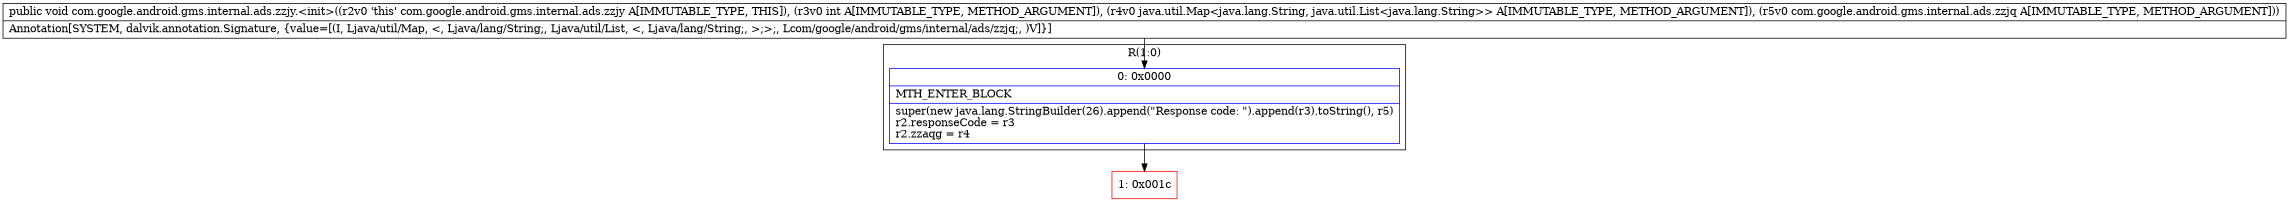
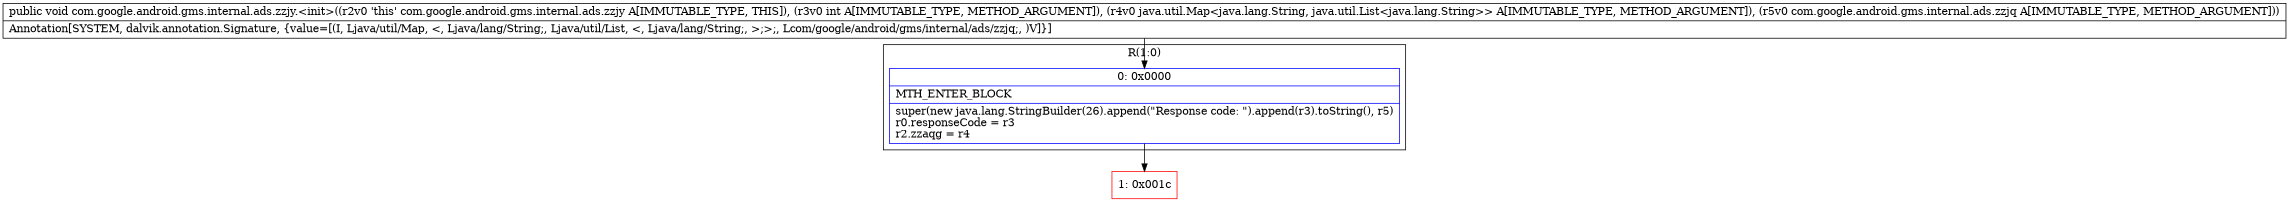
(955, 123) -> (955, 123)
